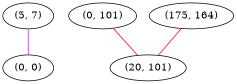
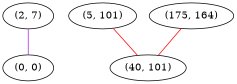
(28, 16) -> (28, 16)
(103, 16) -> (103, 16)
(148, 68) -> (148, 68)
